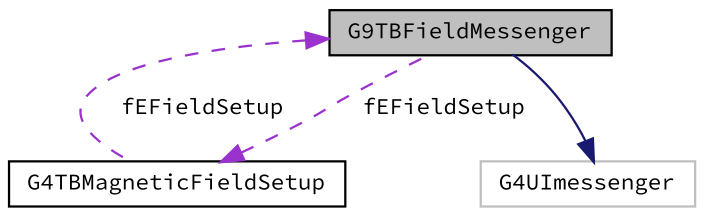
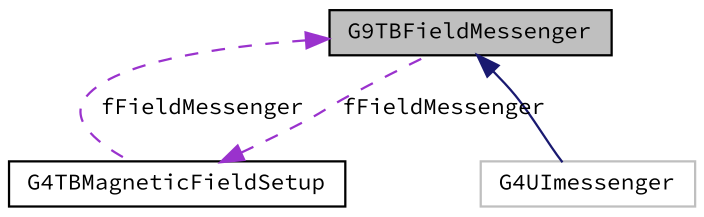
(554, 93) -> (530, 115)
(196, 108) -> (196, 108)
(438, 108) -> (438, 108)
